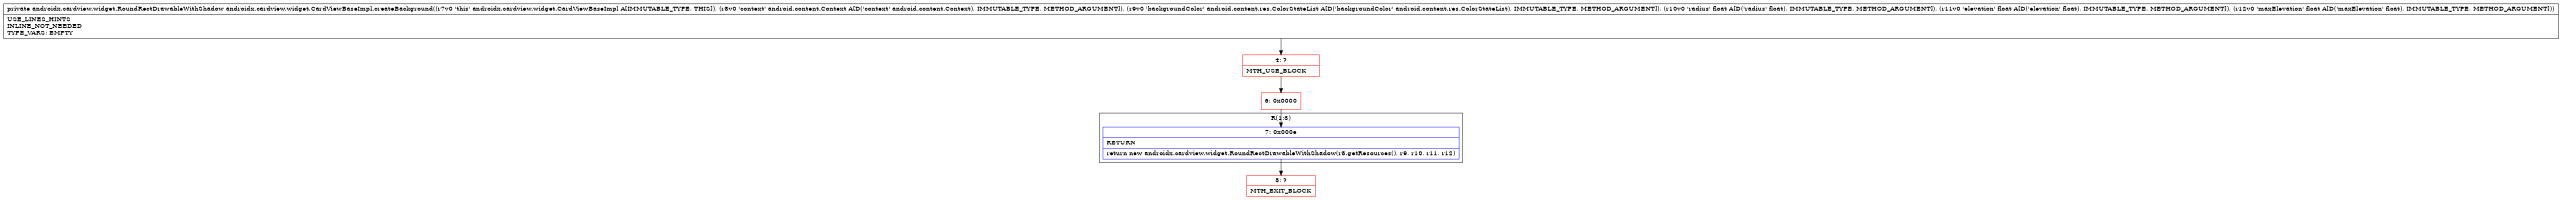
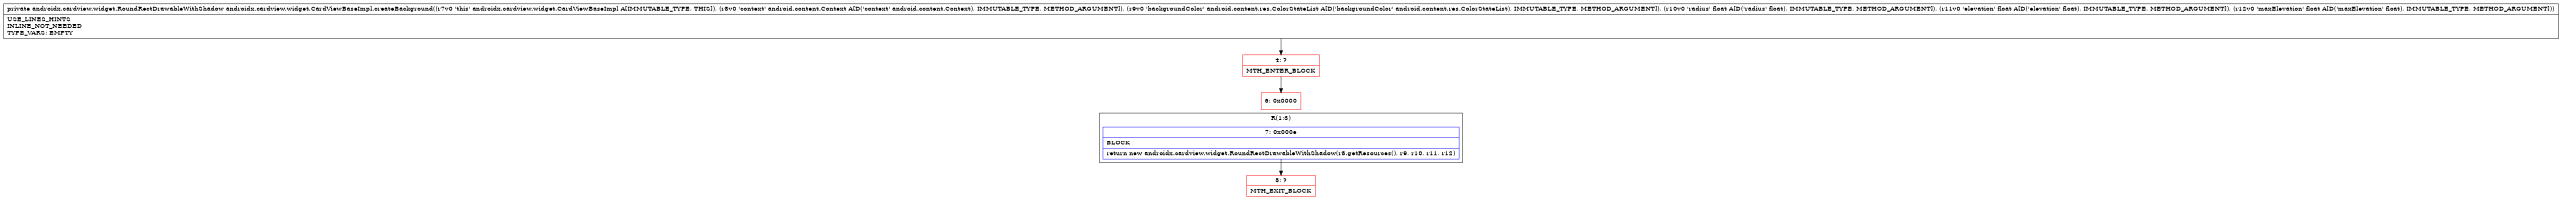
(1276, 71) -> (1281, 71)
(1281, 116) -> none
(1121, 143) -> (1118, 143)
